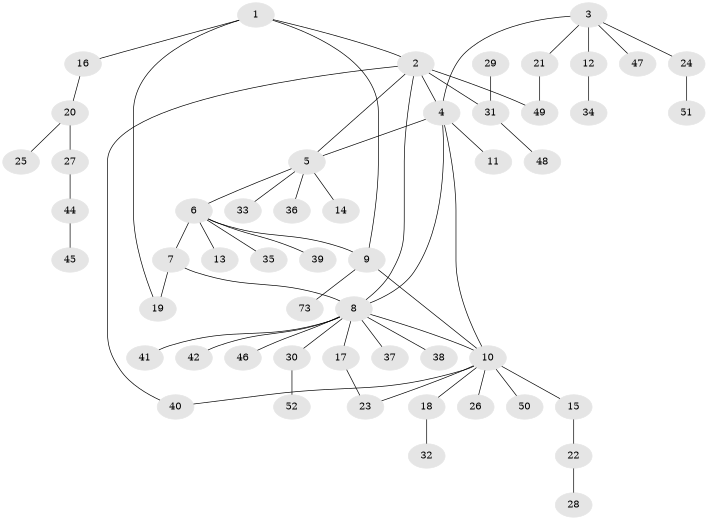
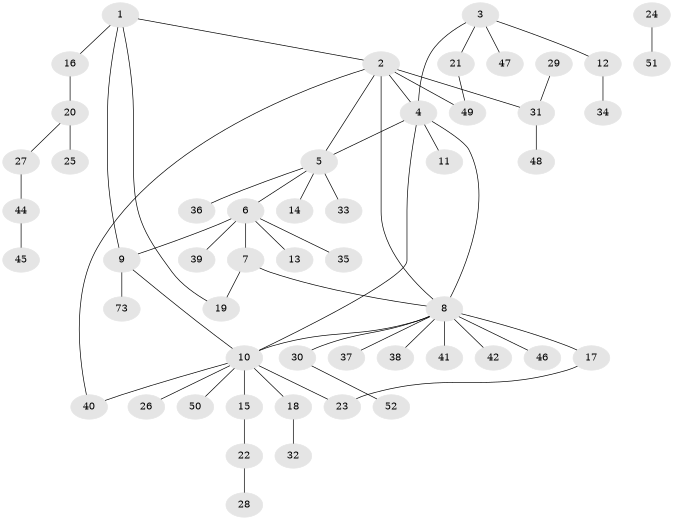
(638, 39) -> none
